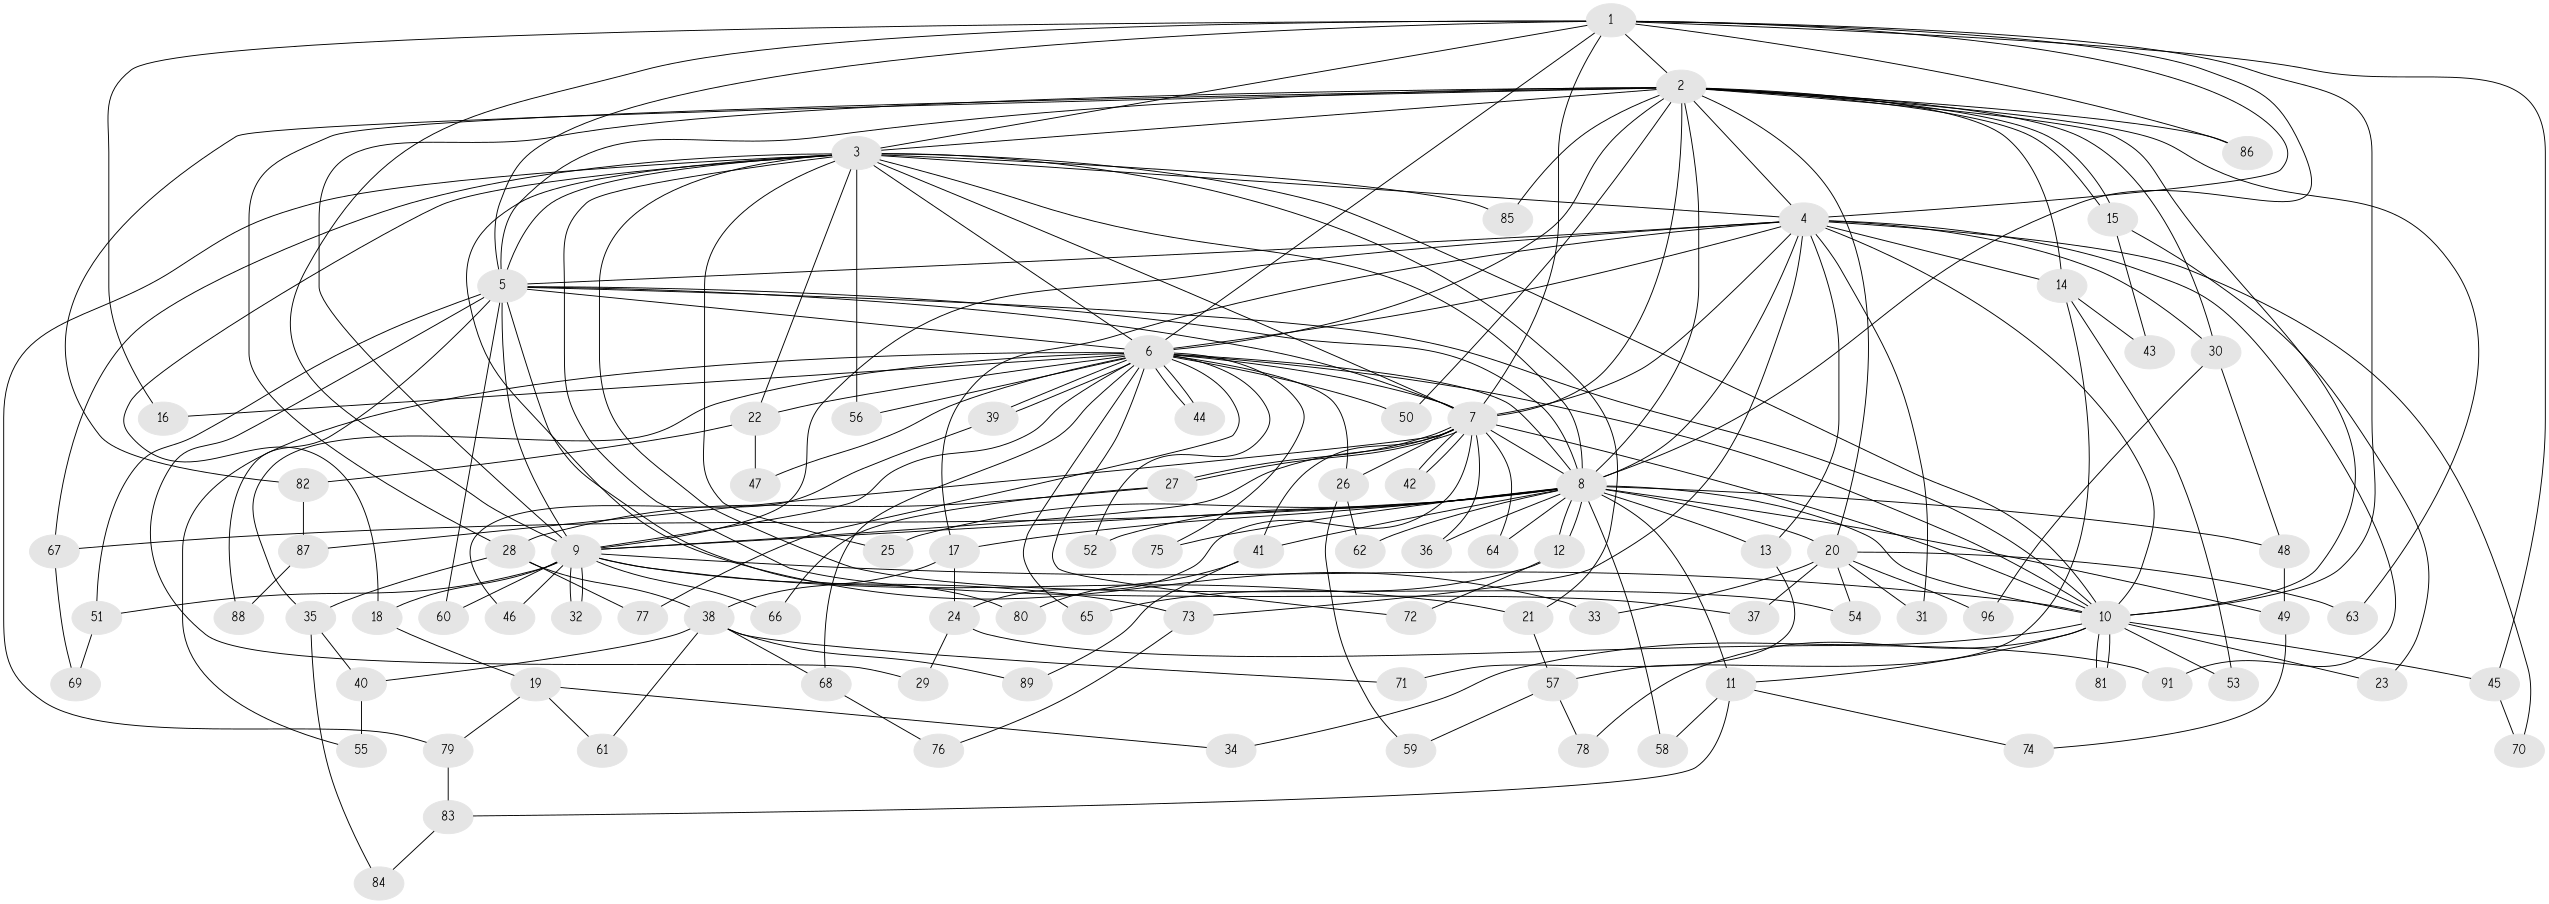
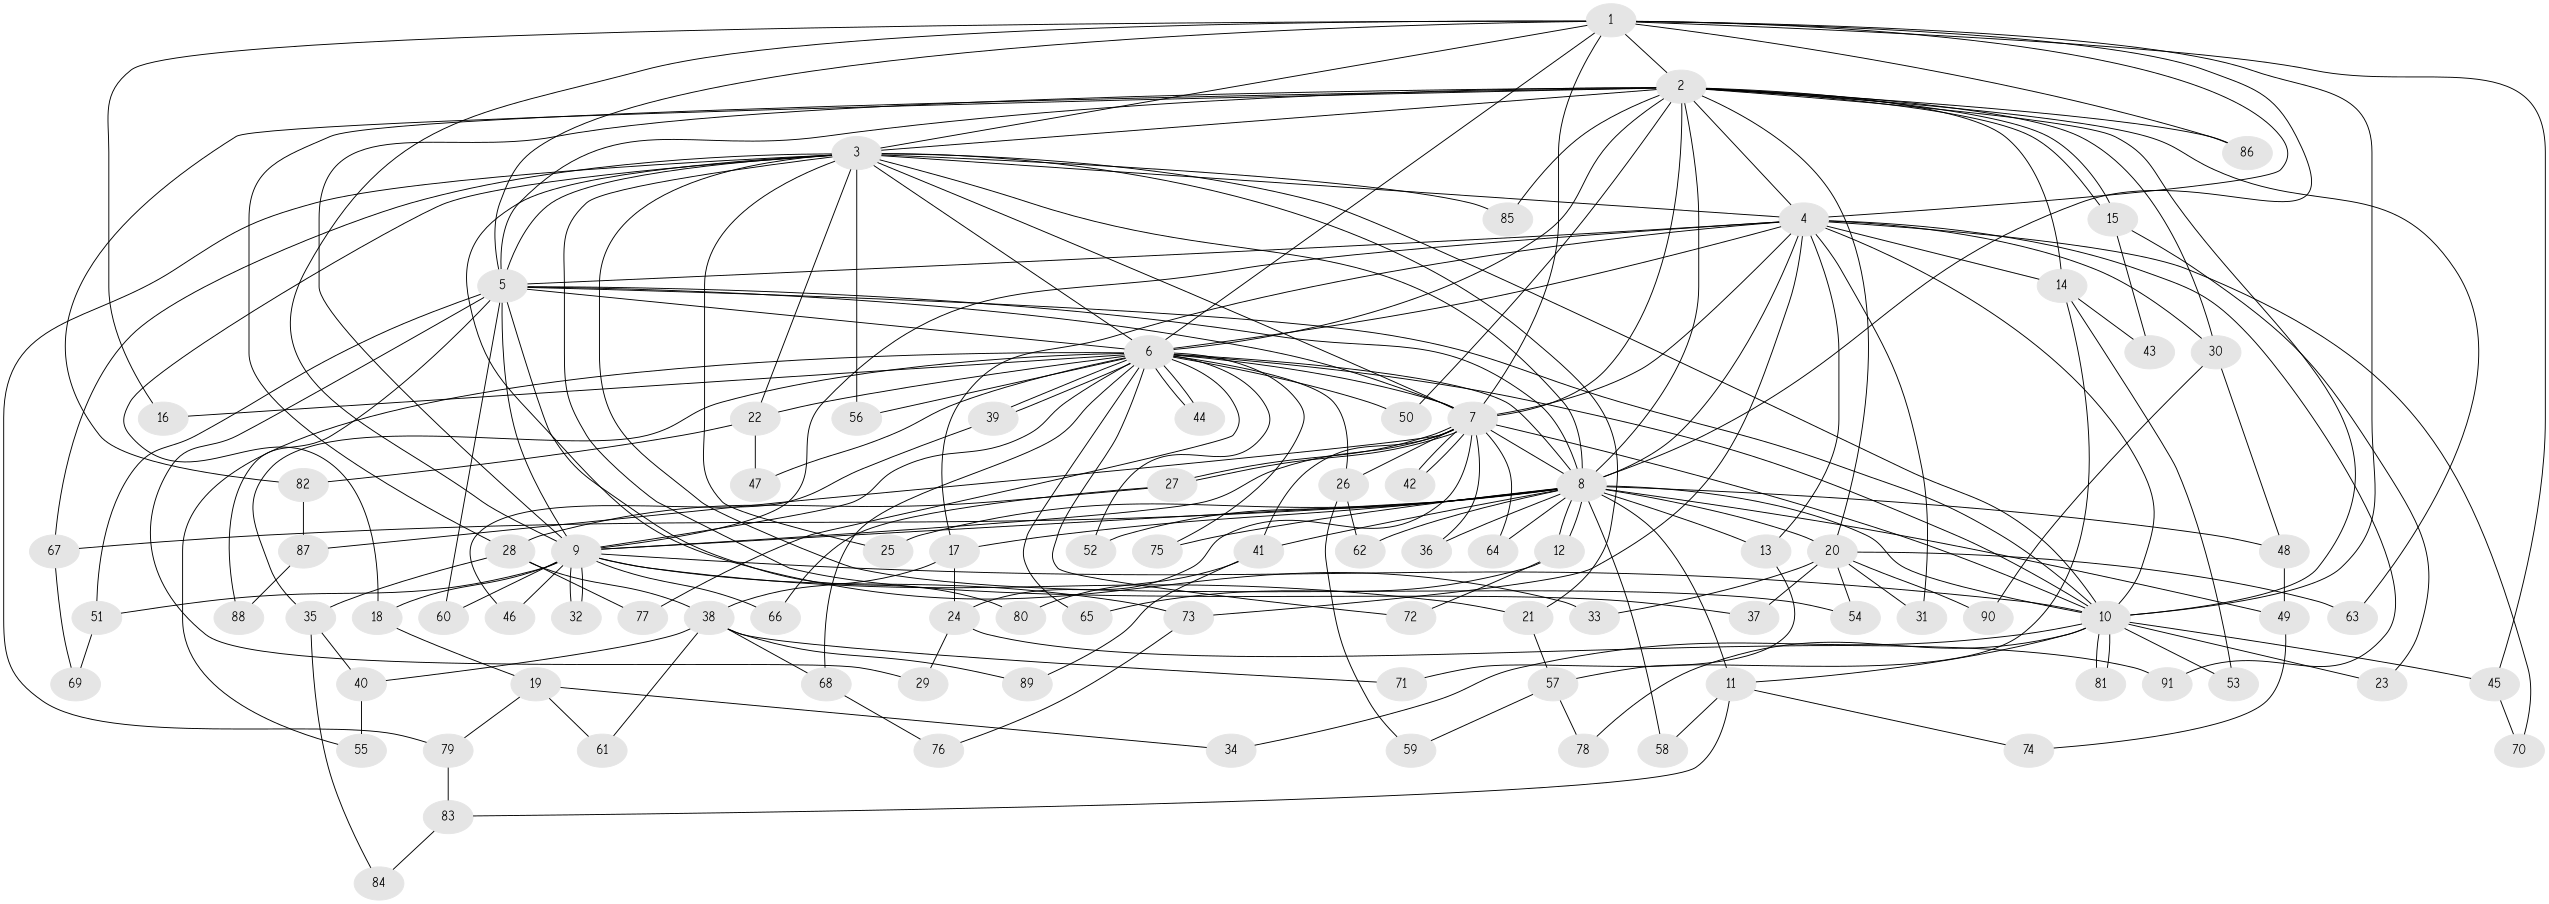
(1988, 618) -> (1988, 618)
